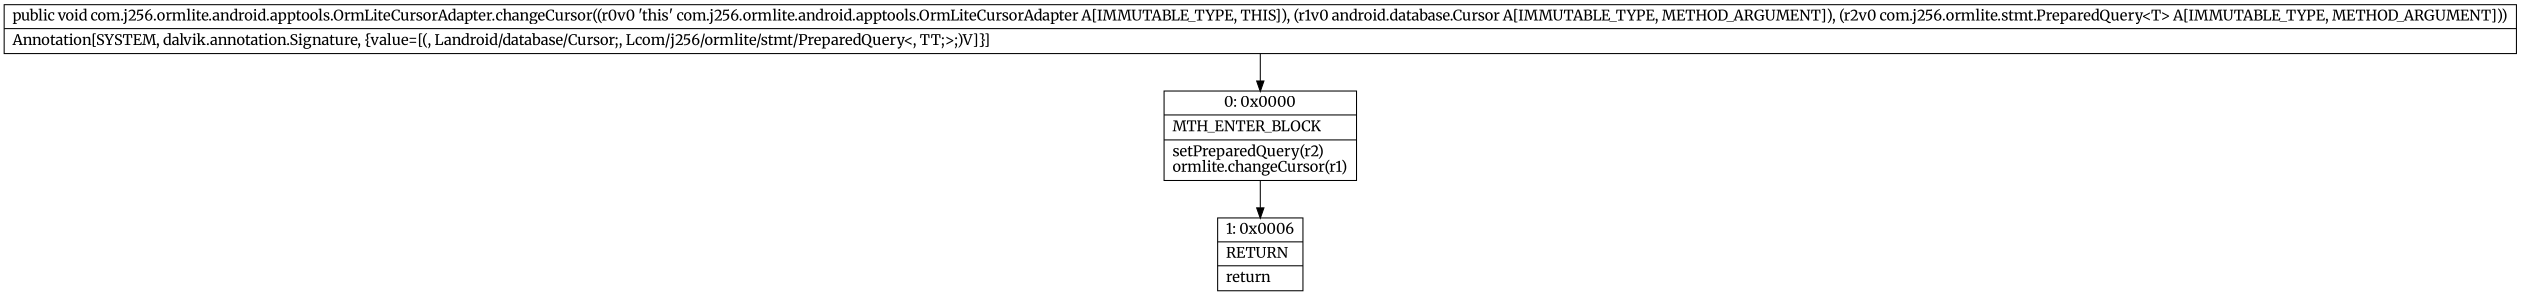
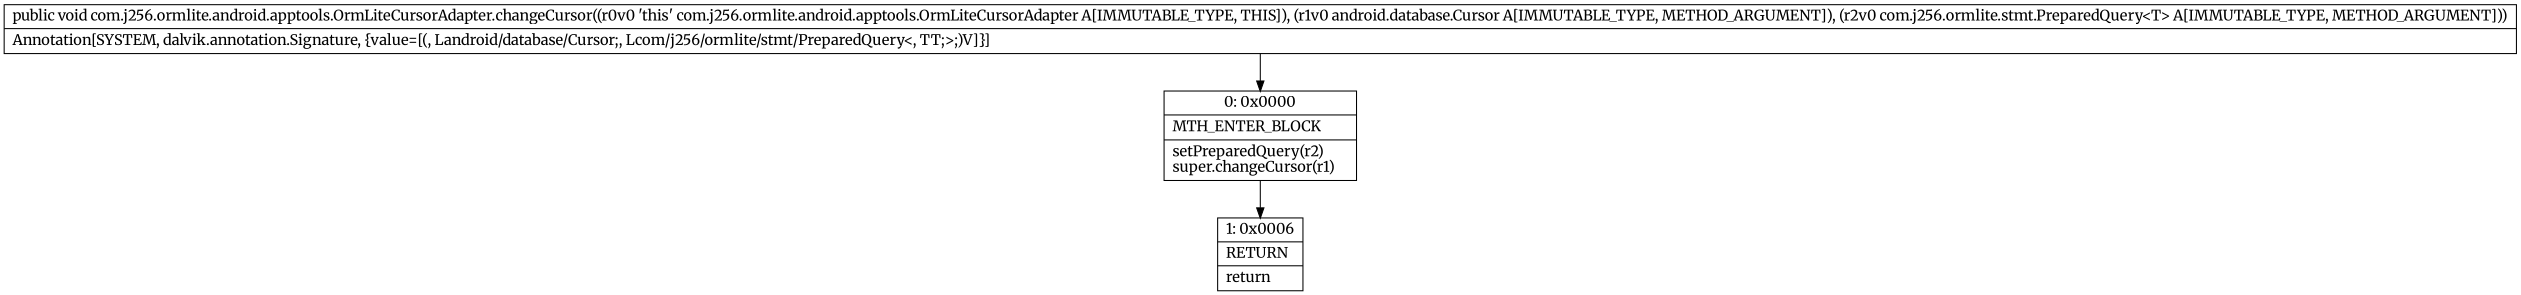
(1260, 167) -> (1254, 167)
